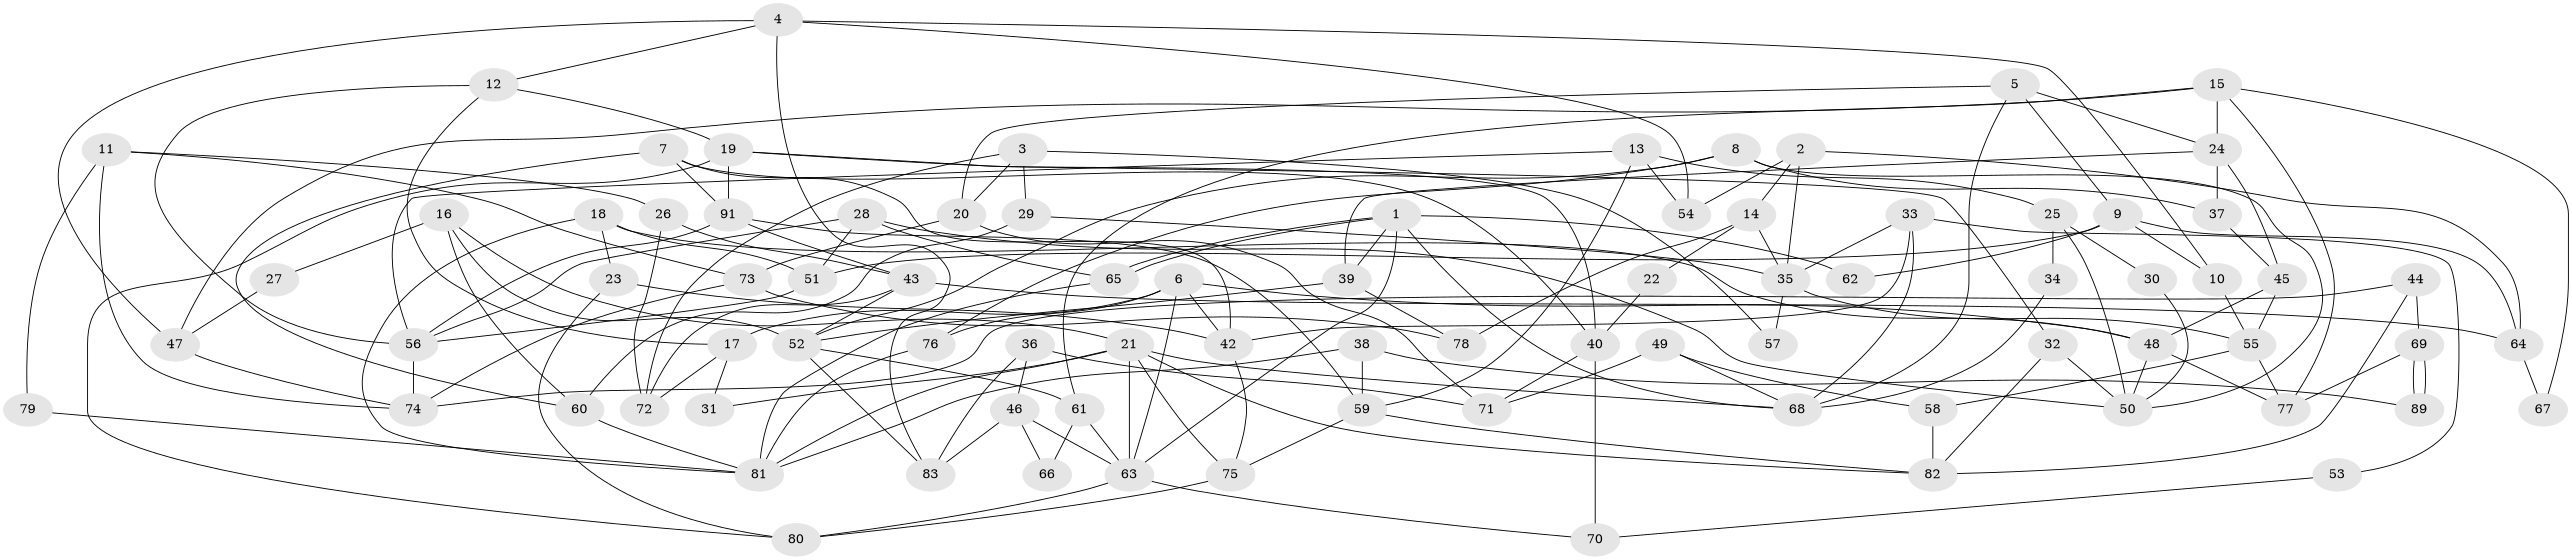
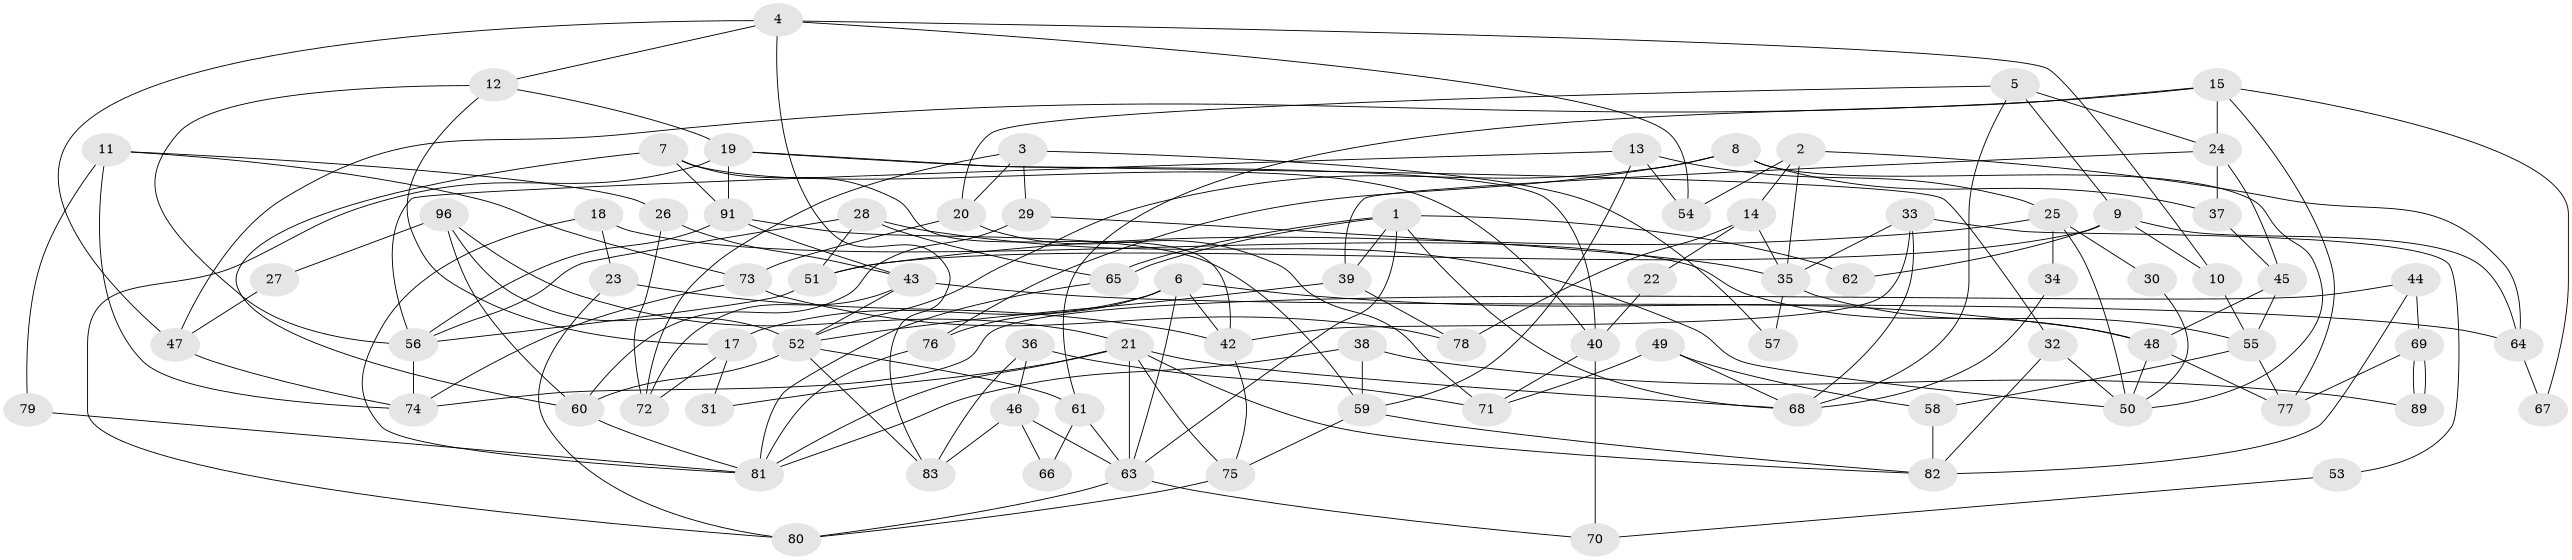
(444, 215) -> (444, 215)
(742, 253) -> (1312, 238)
none -> (702, 376)
